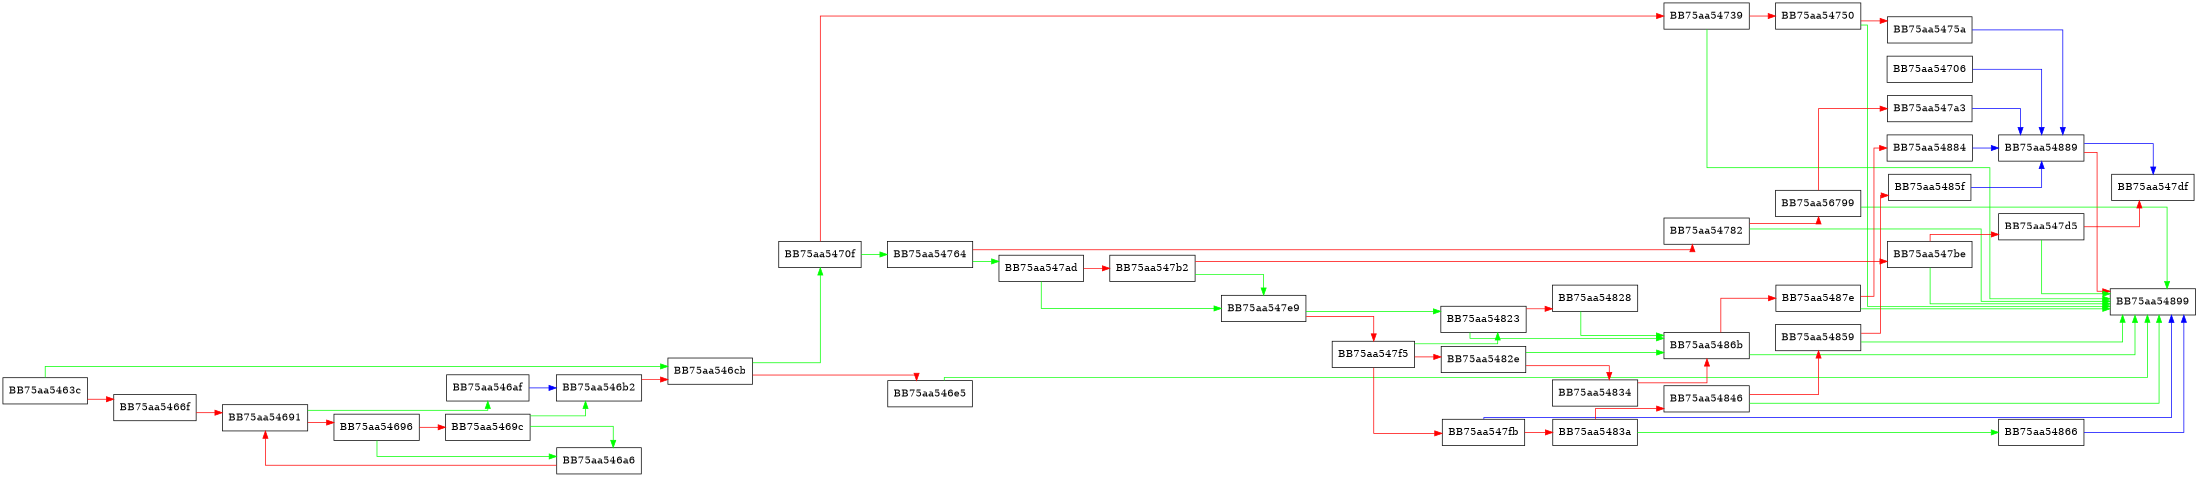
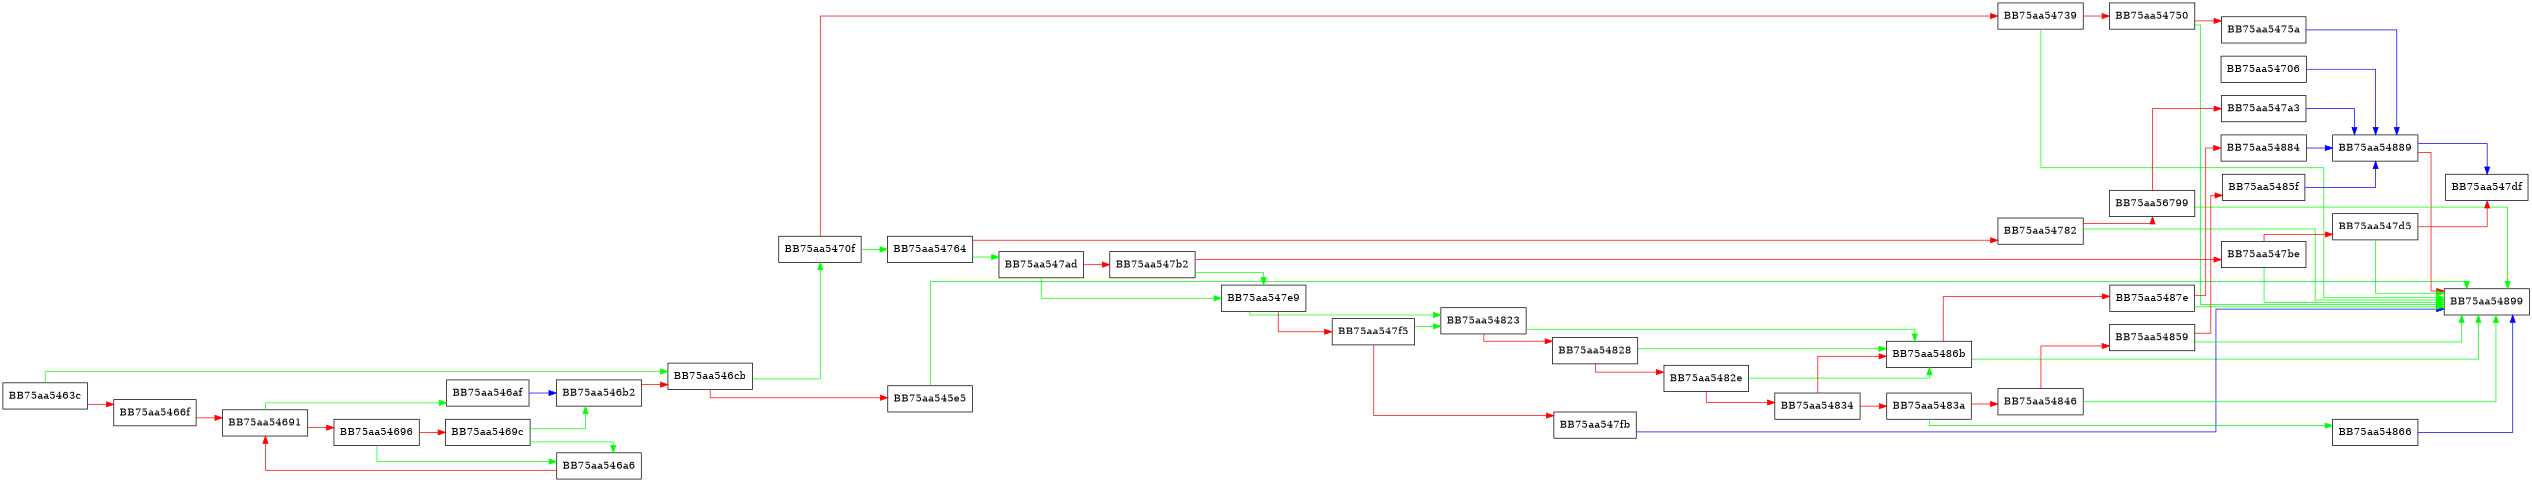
(1424, 357) -> (1622, 372)
(930, 394) -> (930, 399)
(1535, 432) -> (1870, 406)
